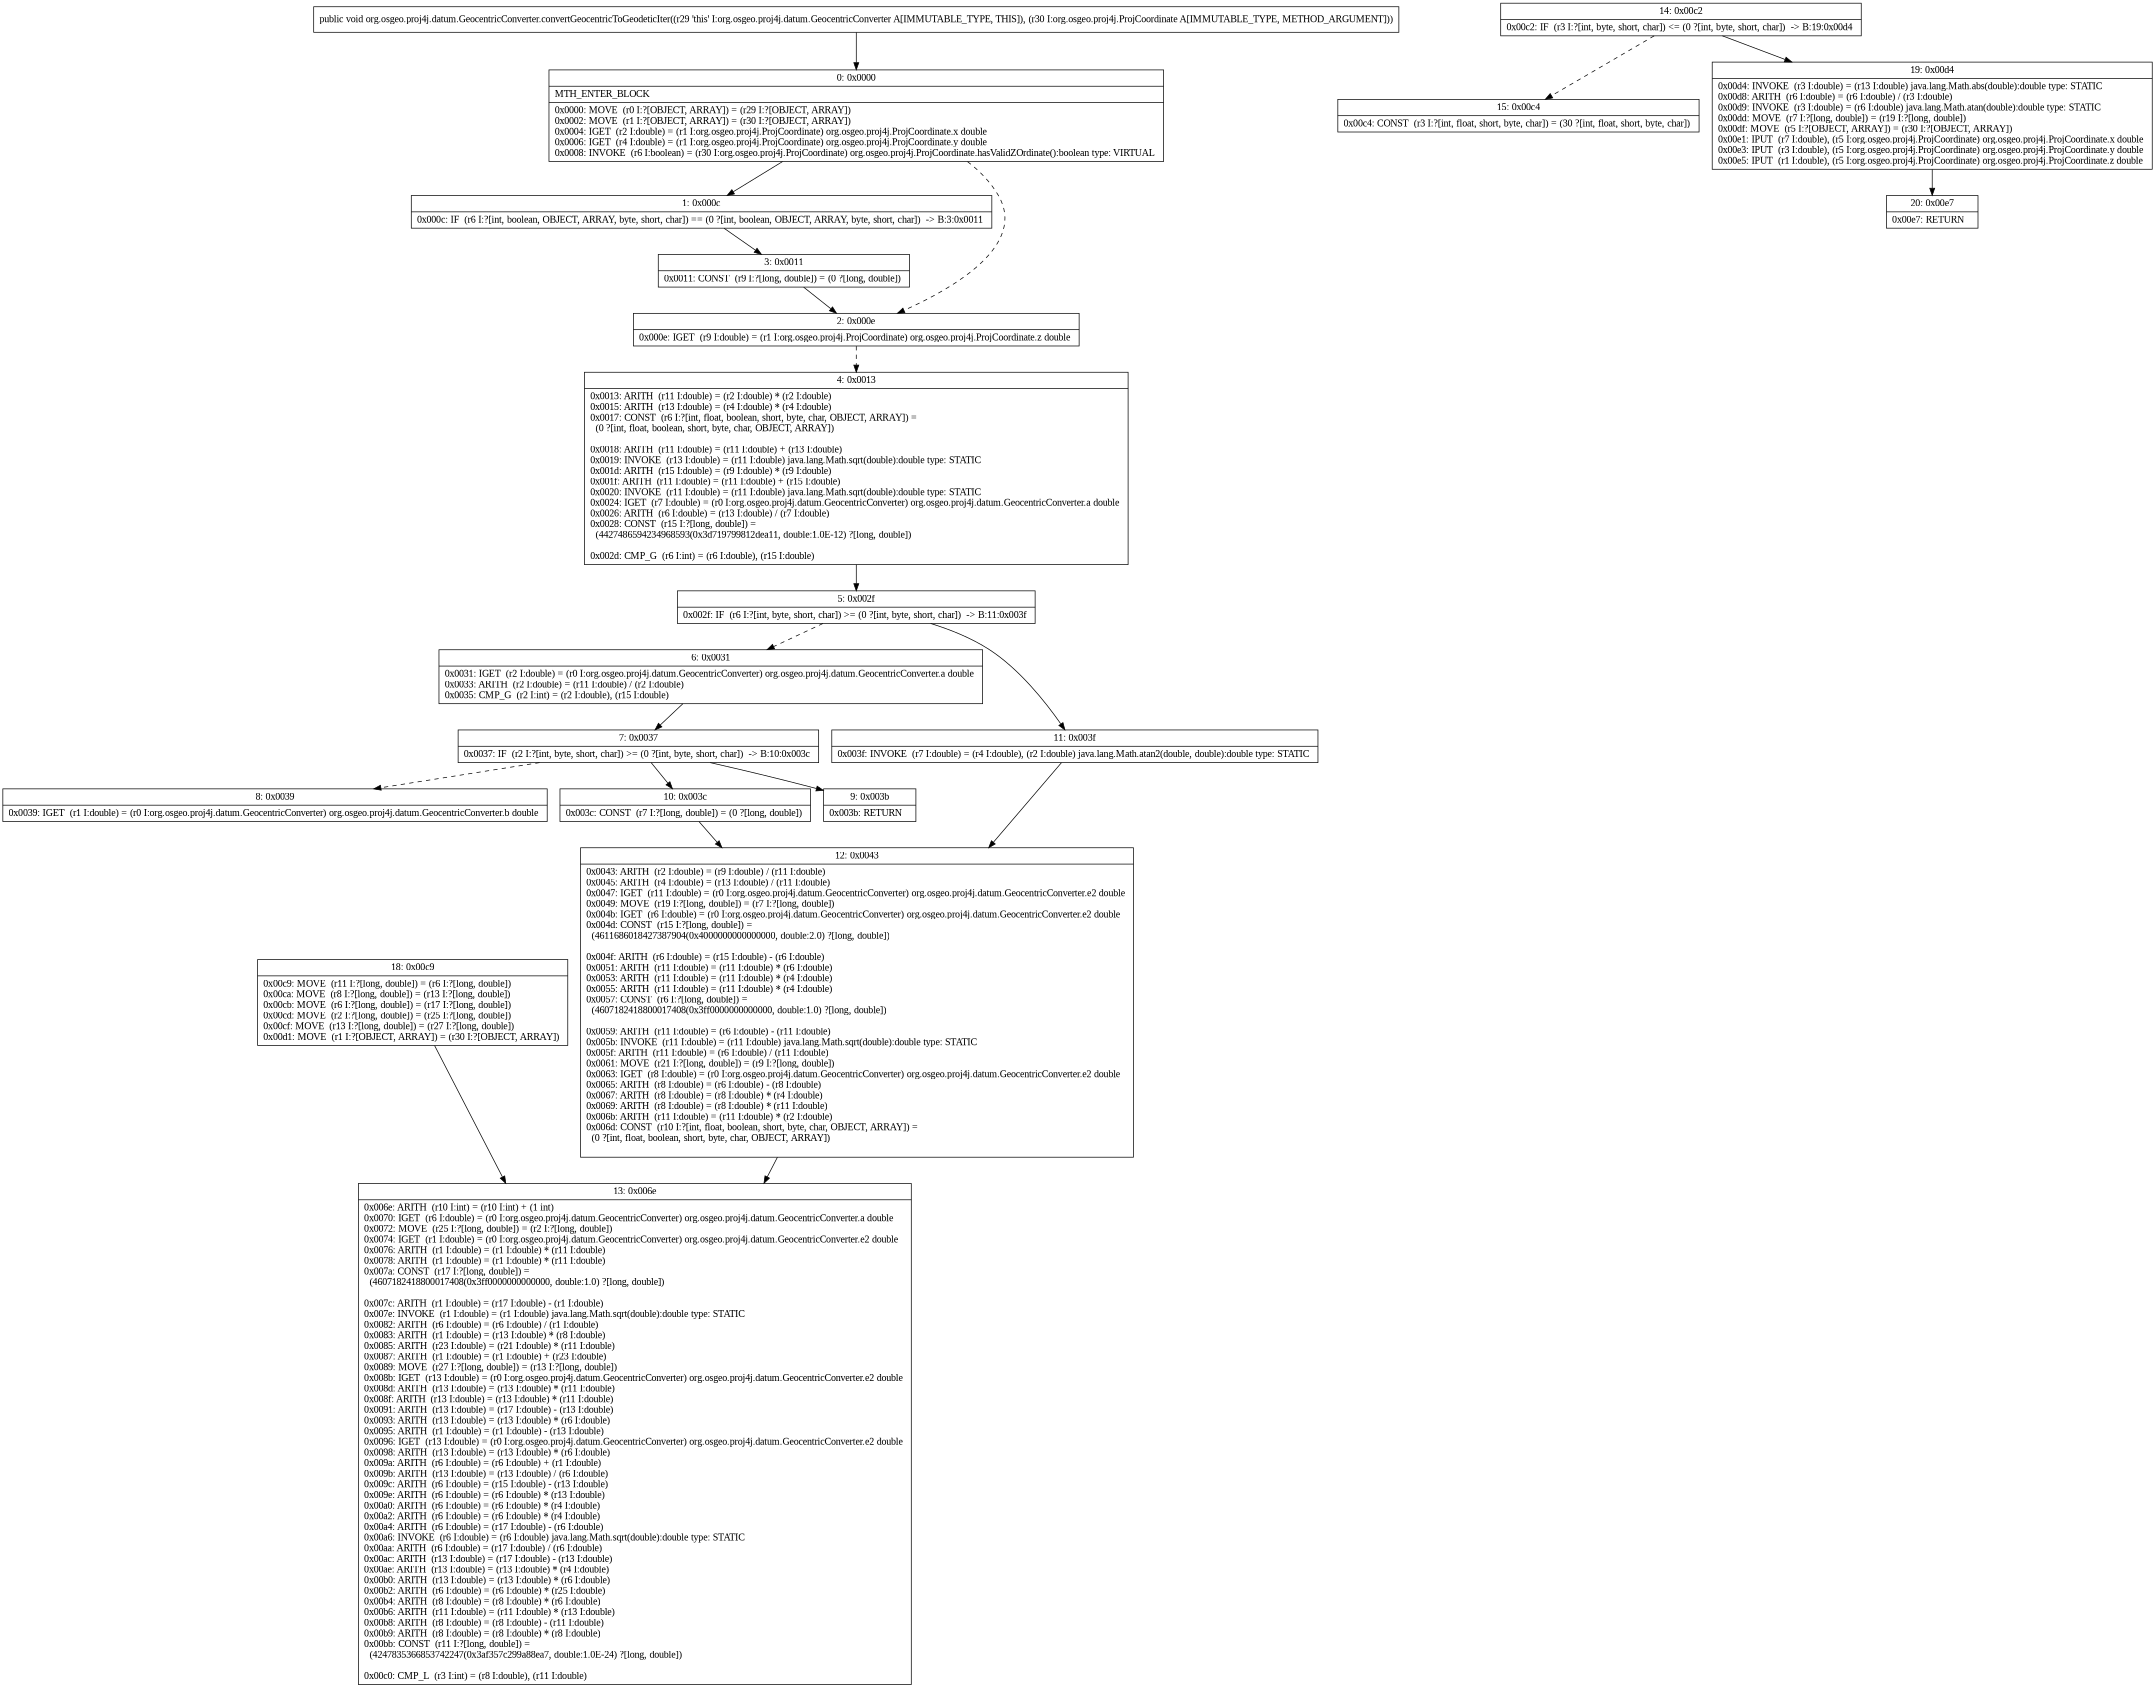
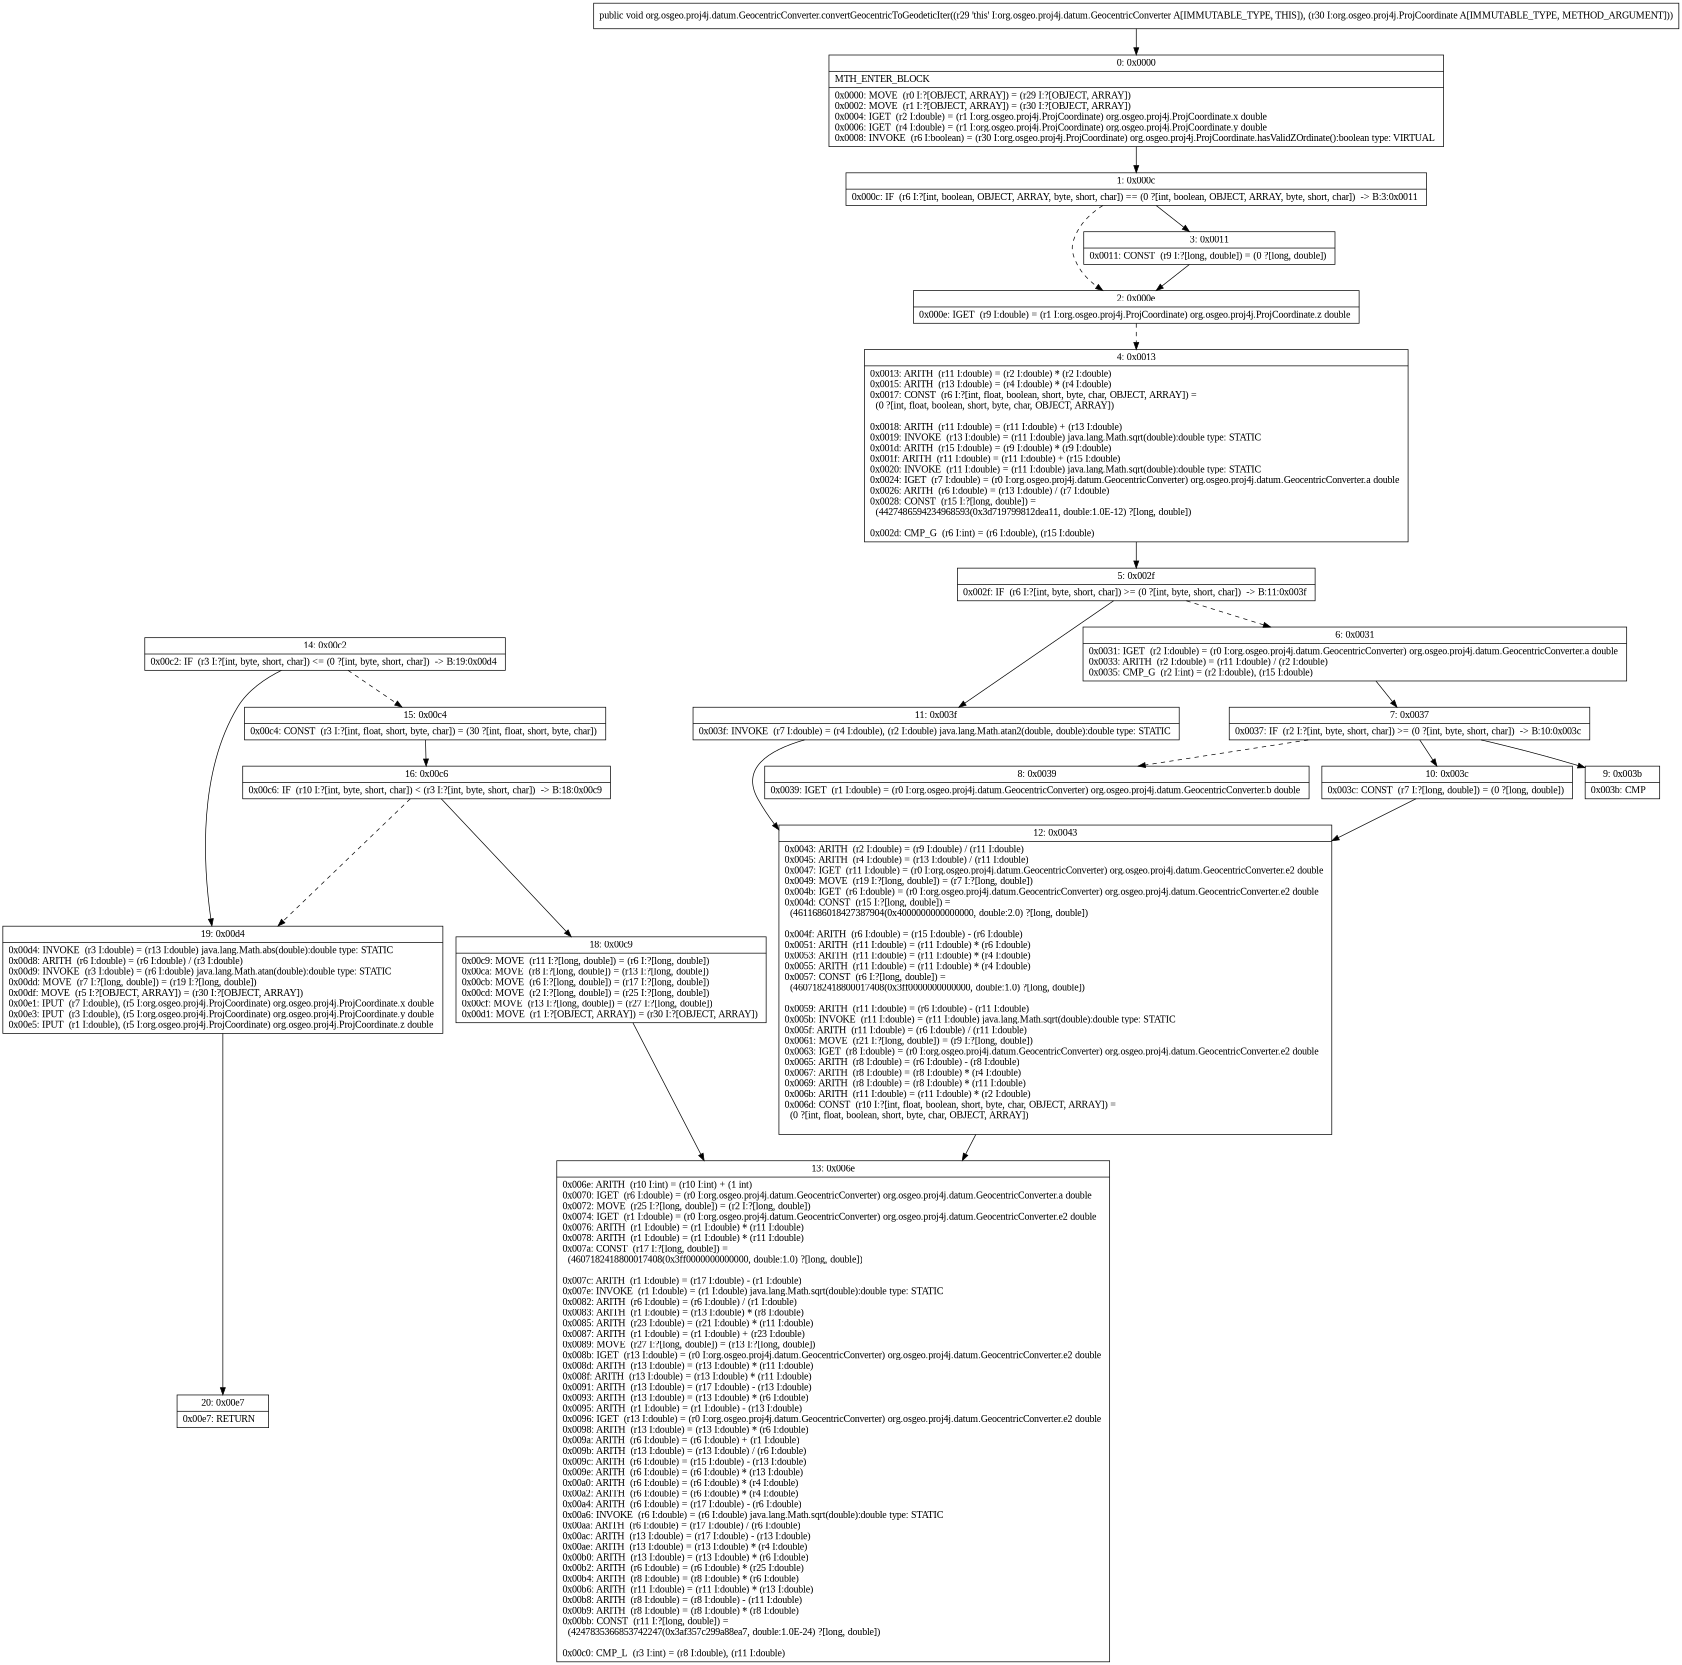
(991, 251) -> (1073, 244)
none -> (427, 782)
(870, 813) -> (1622, 790)
